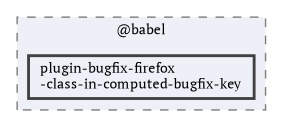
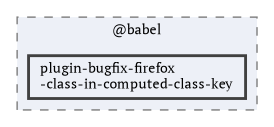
(141, 77) -> (137, 77)
